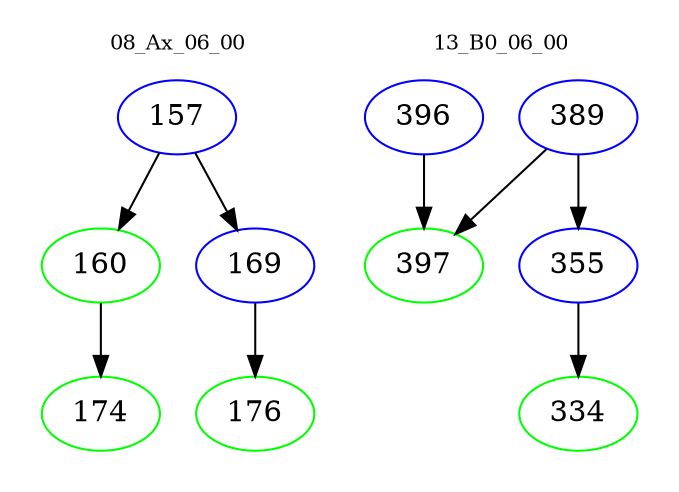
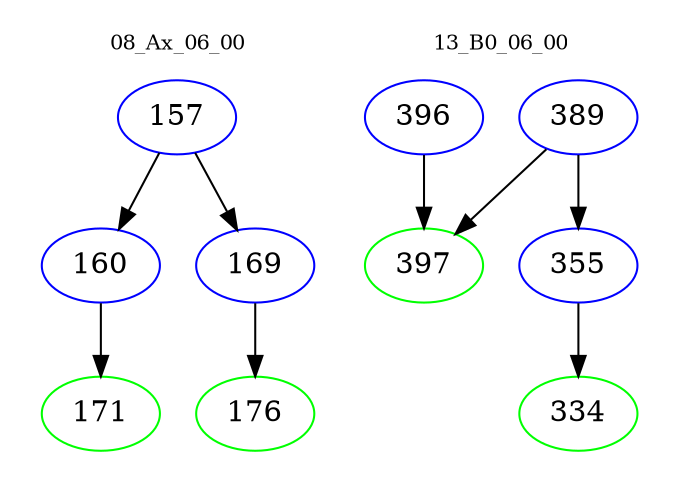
(101, 266) -> (101, 266)
(101, 414) -> (101, 414)
